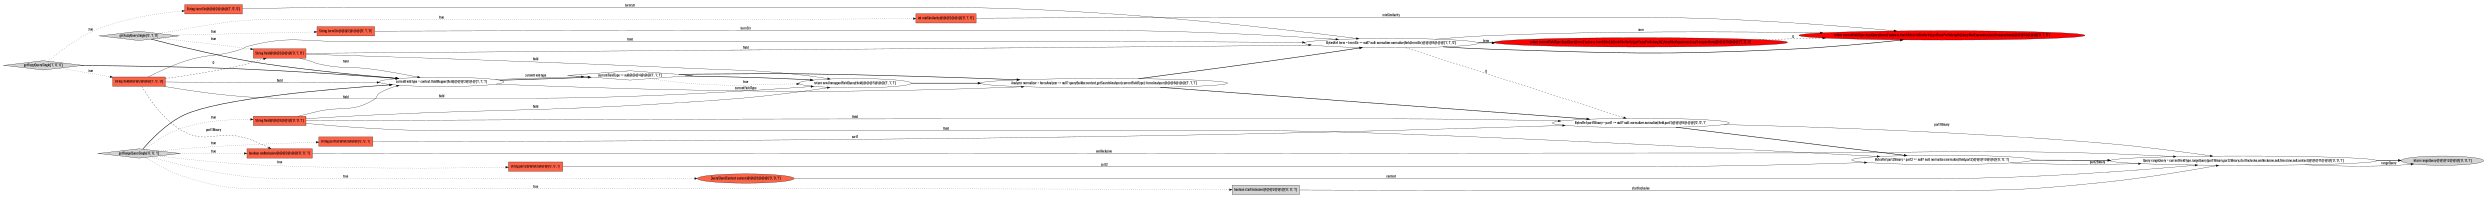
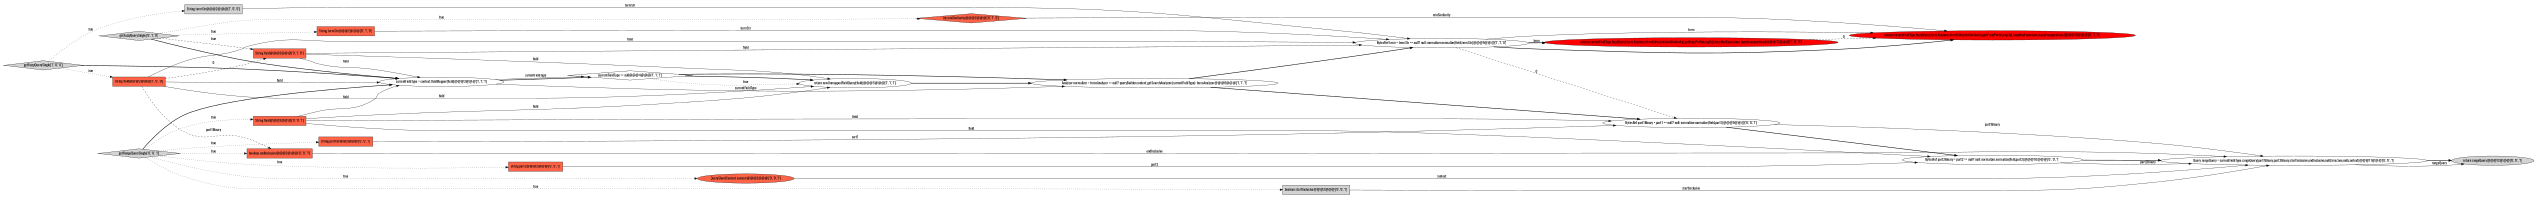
(214, 9) -> (214, 9)
(946, 18) -> (971, 18)
(205, 43) -> (205, 43)
